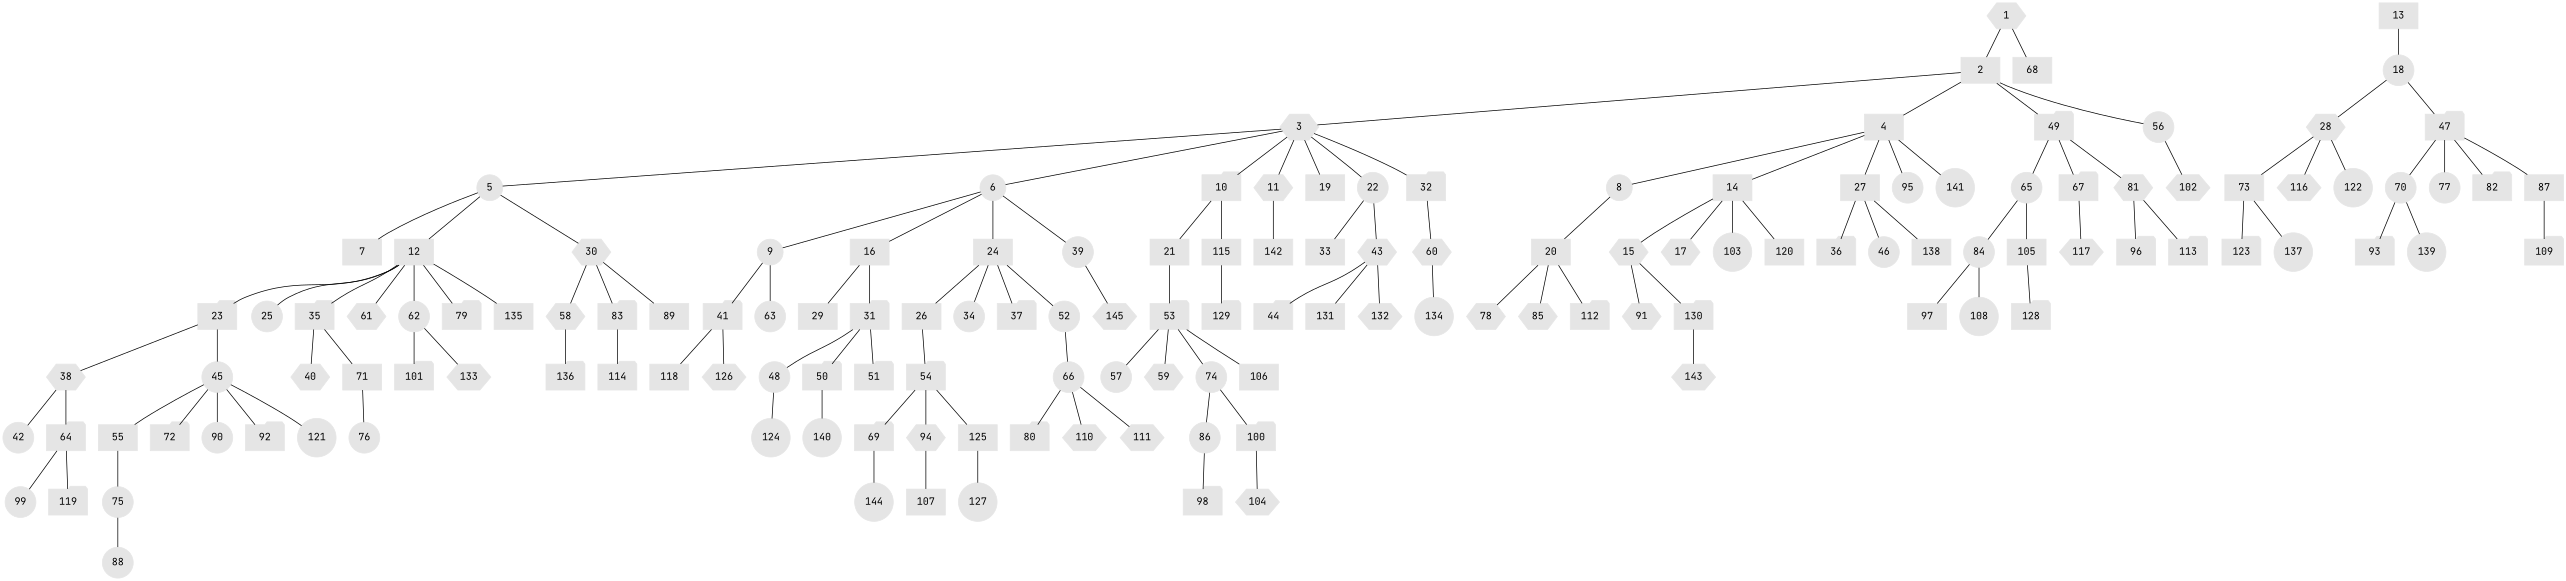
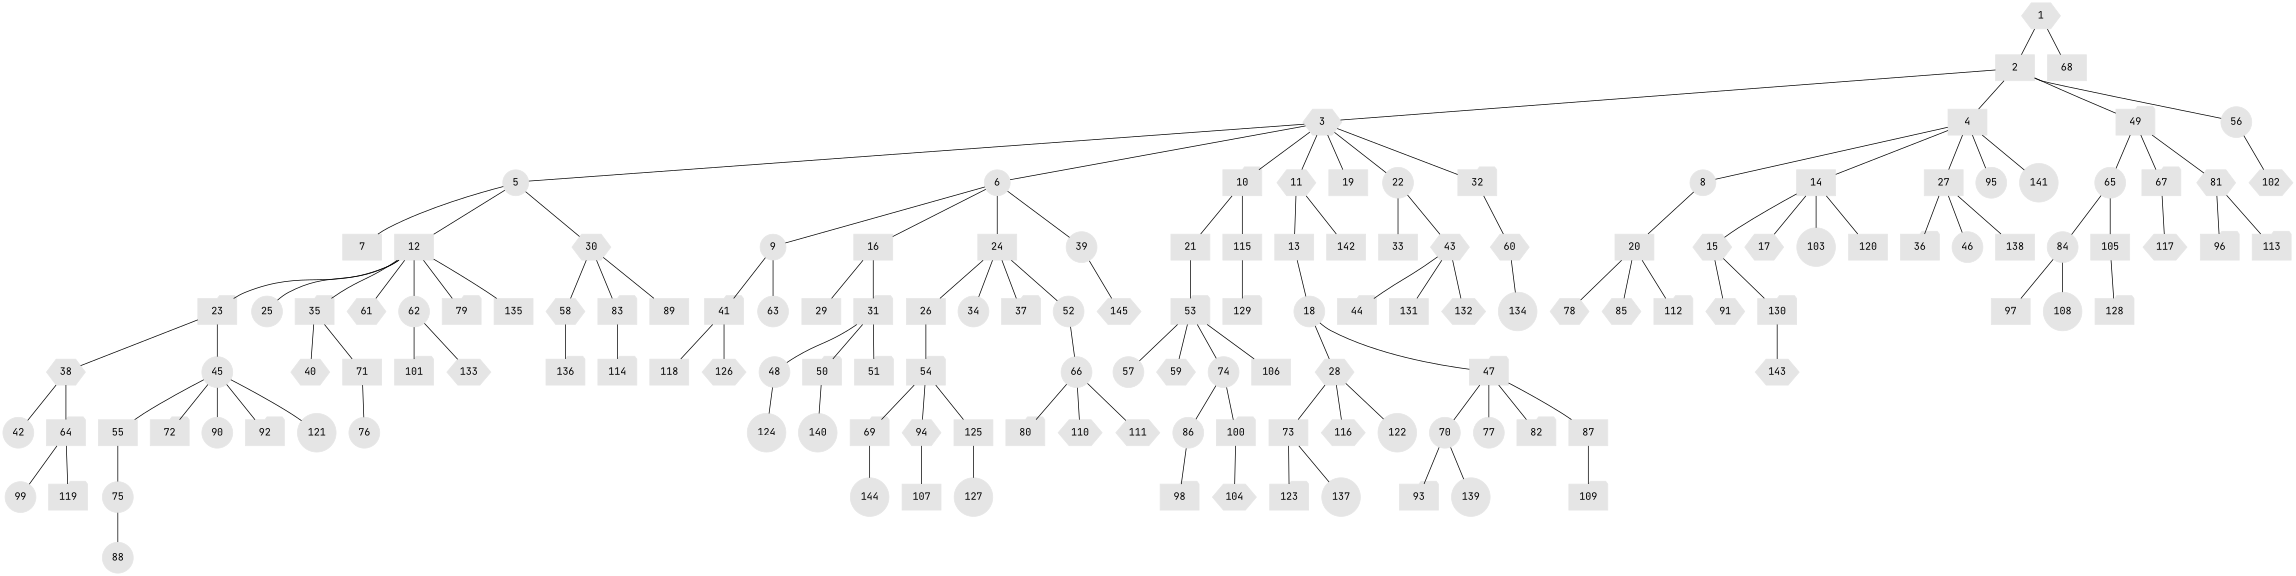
none -> (1295, 215)
